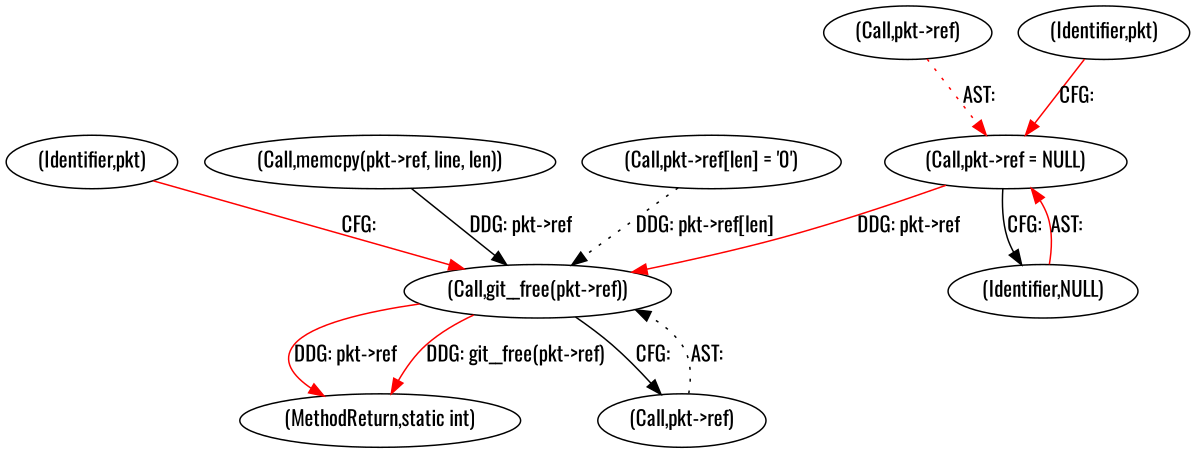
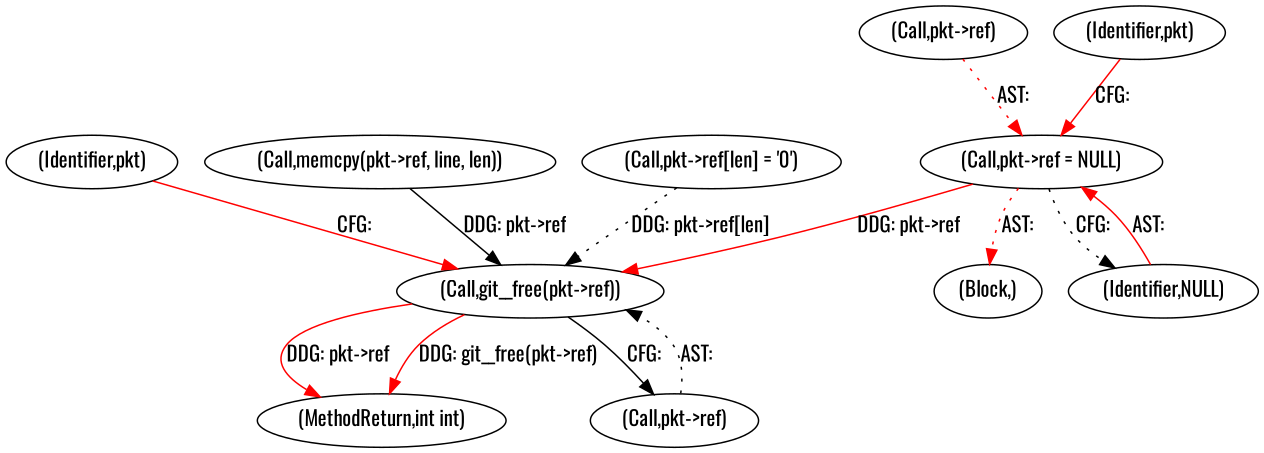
(1004, 221) -> (1069, 229)
none -> (988, 291)
(380, 421) -> (382, 421)
